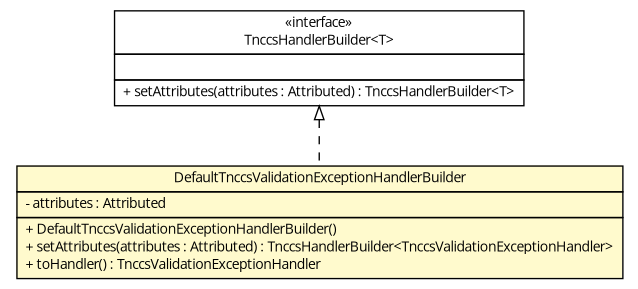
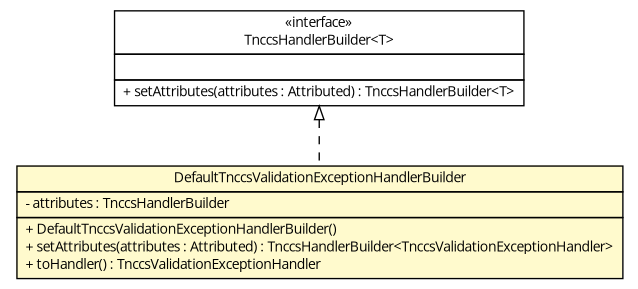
(96, 204) -> (127, 204)
